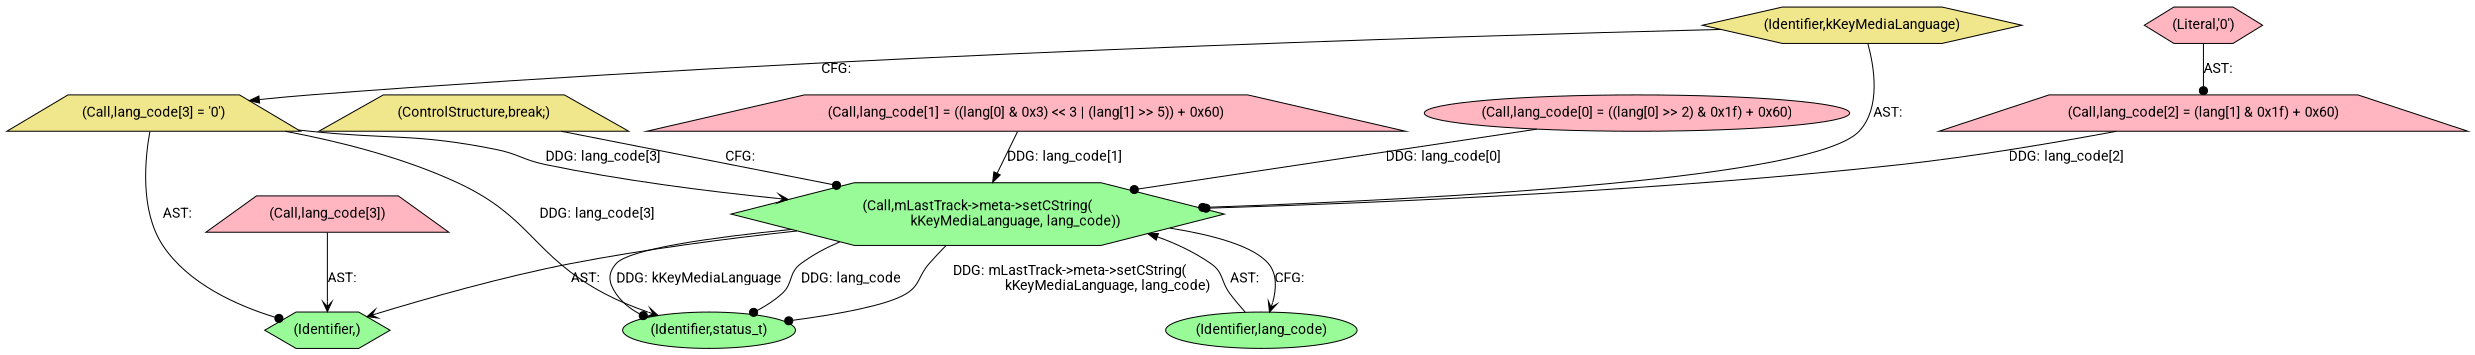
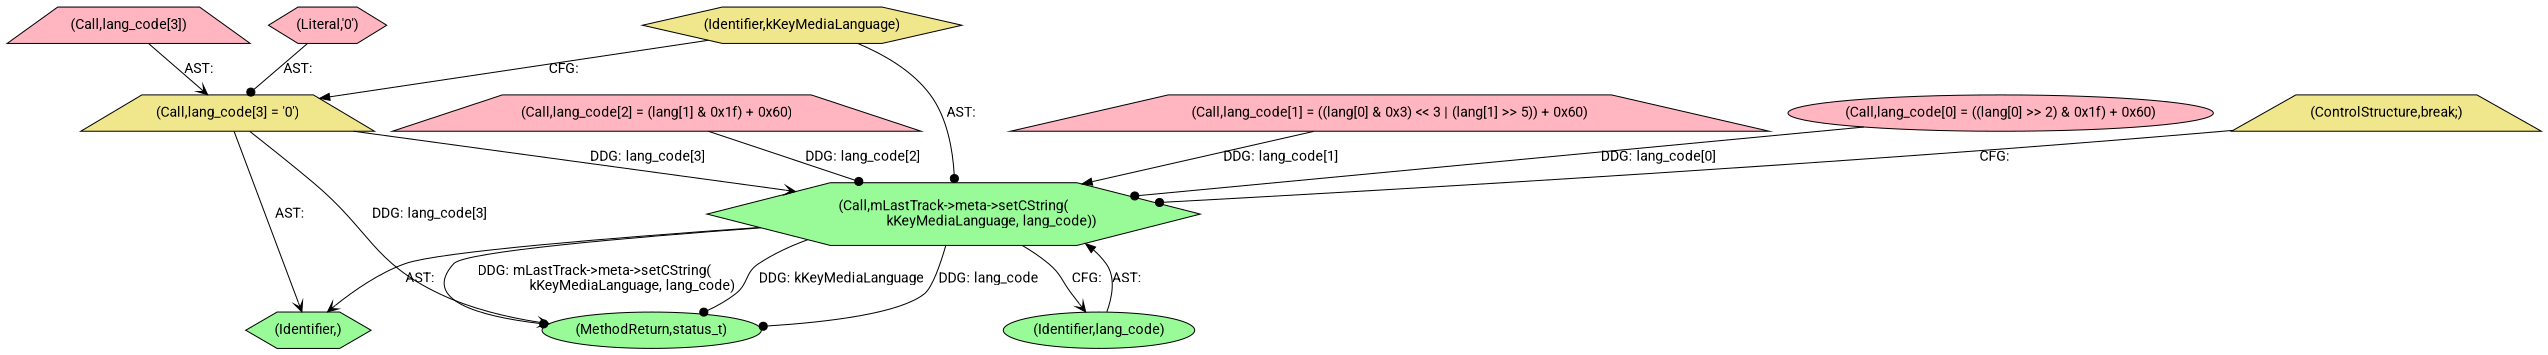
(2203, 65) -> (281, 66)
(168, 253) -> (266, 217)
(327, 267) -> (174, 66)
(709, 330) -> (652, 330)
